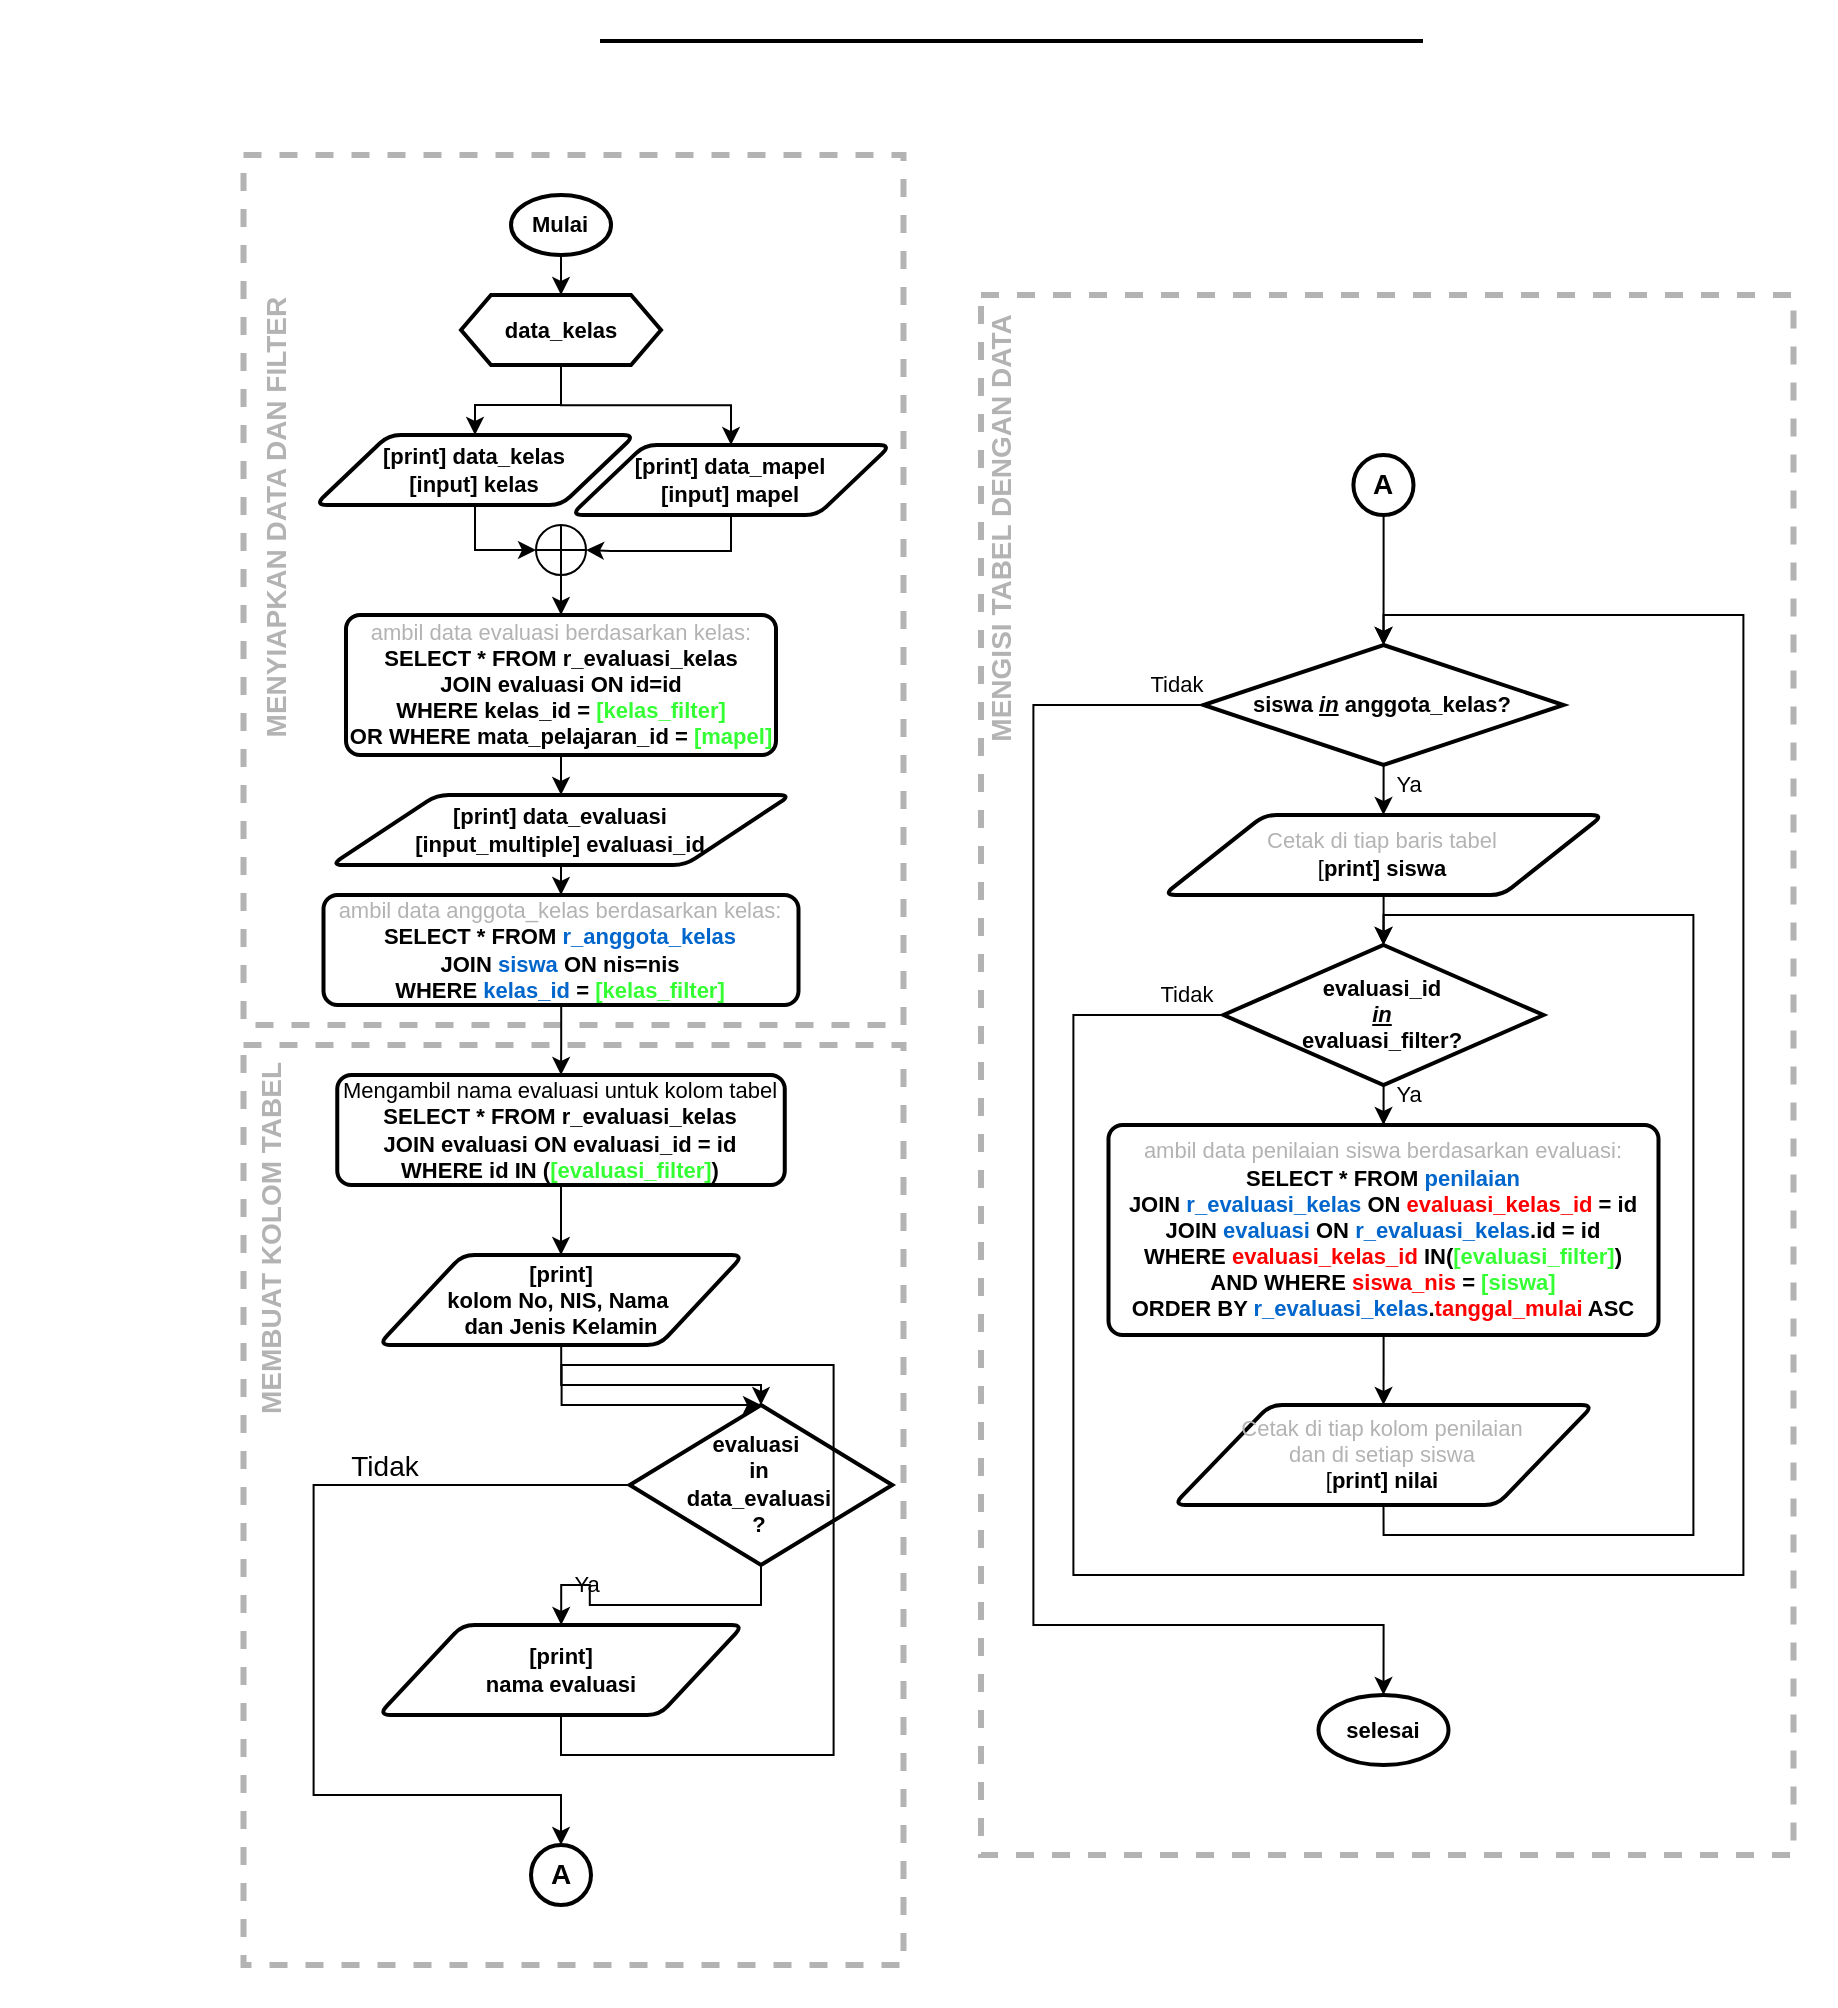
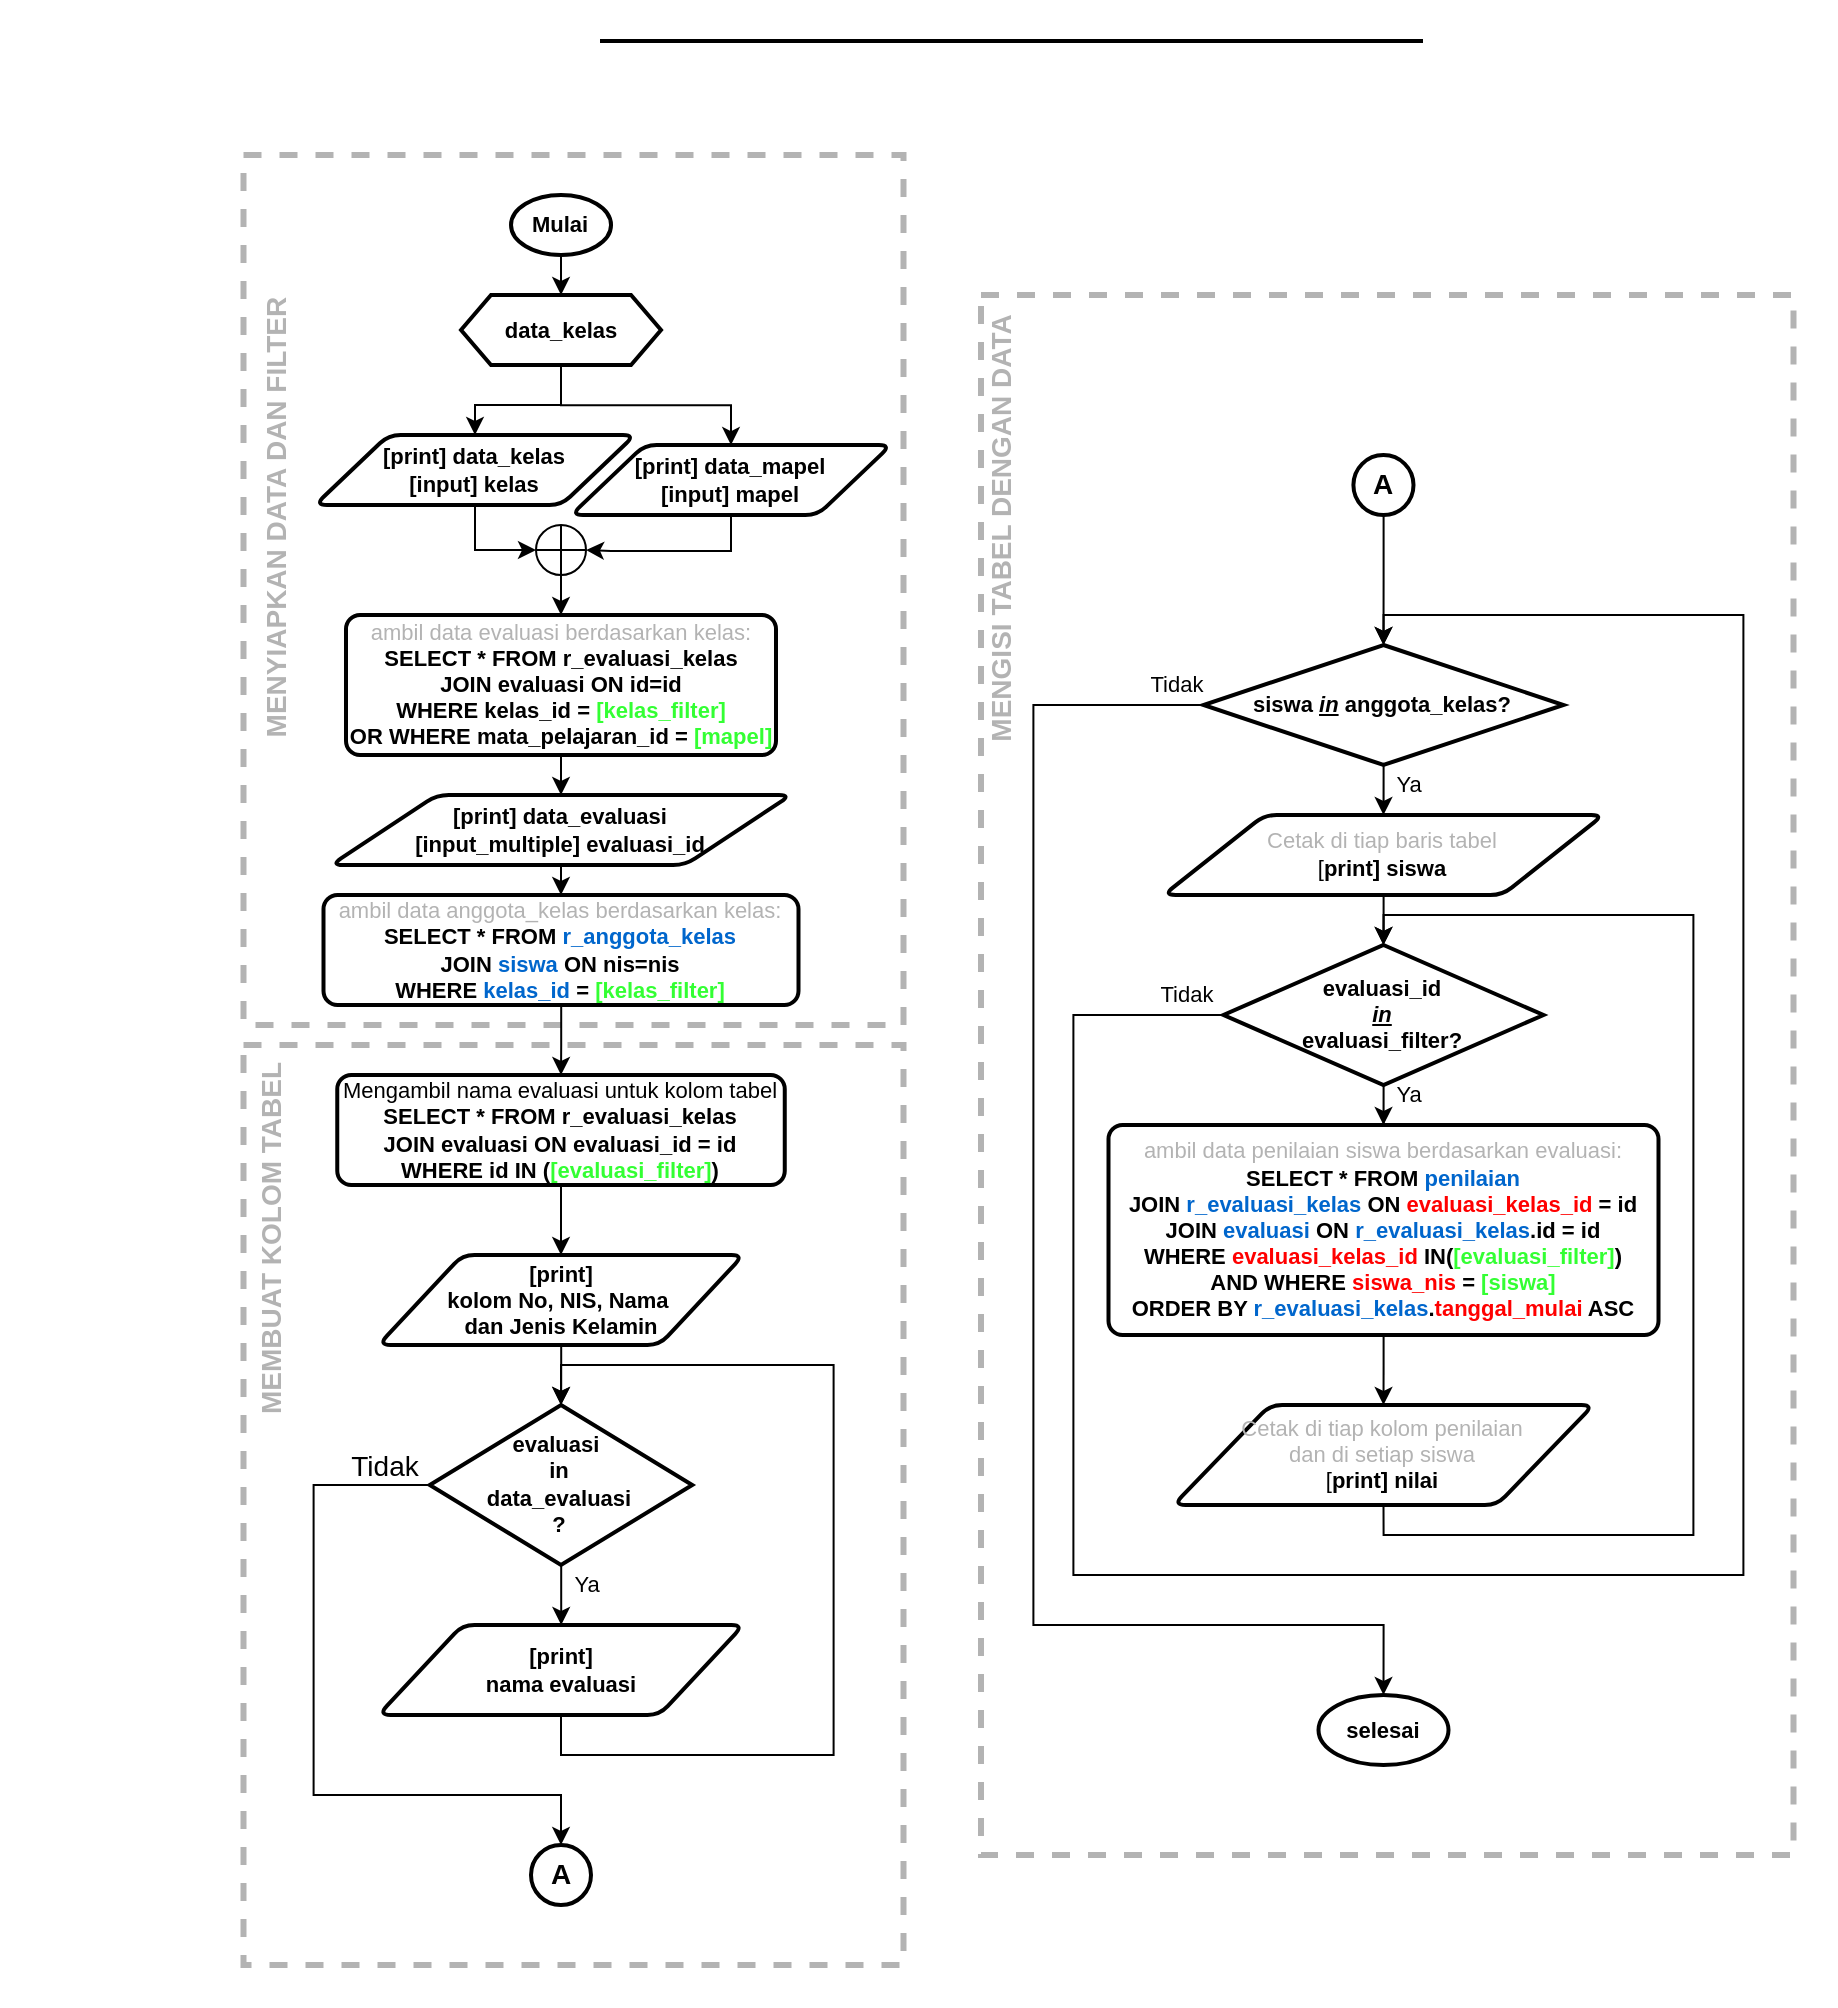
(761, 1485) -> (561, 1485)
